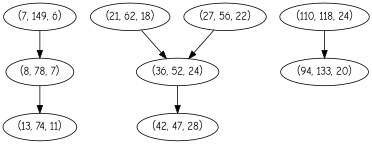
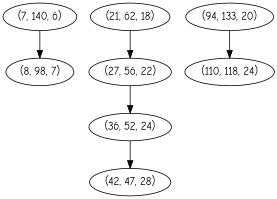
(40, 17) -> (40, 17)
(151, 41) -> (130, 41)
(325, 41) -> (230, 41)
(40, 72) -> (40, 72)
(40, 127) -> none
